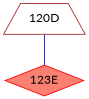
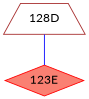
(44, 19) -> (44, 19)
